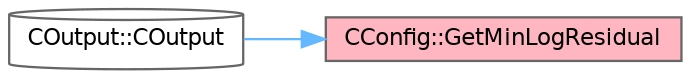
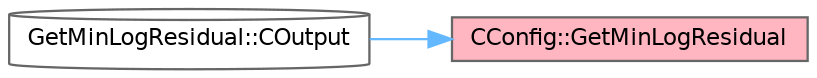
(126, 39) -> (189, 39)
